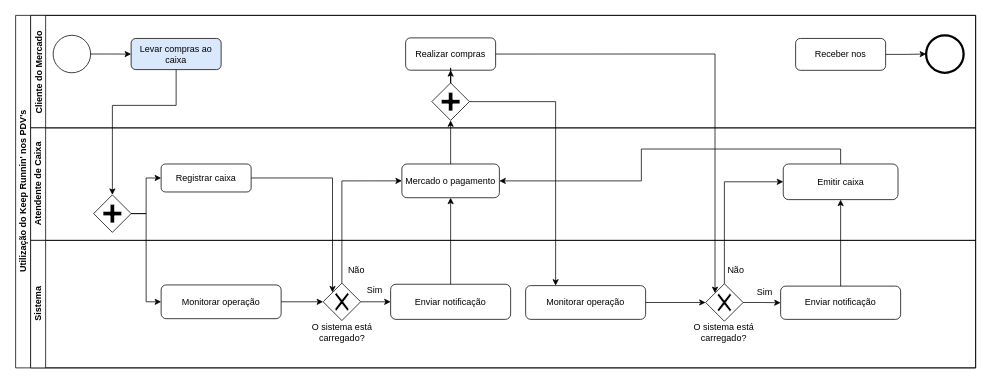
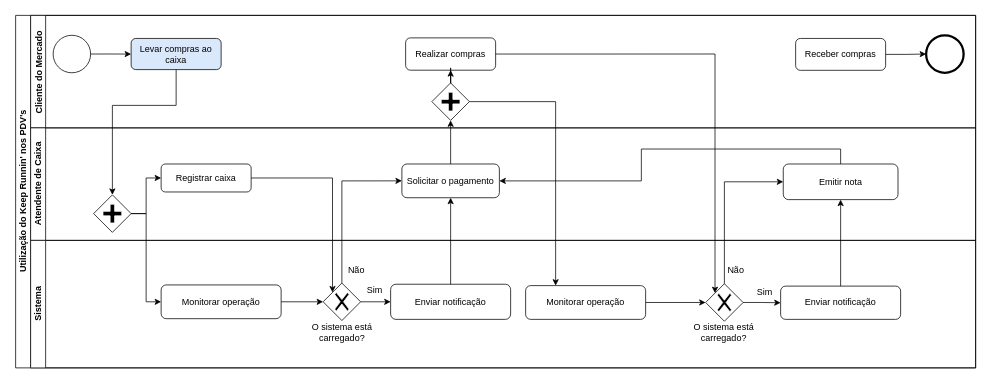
(840, 54) -> (840, 54)
(450, 181) -> (450, 181)
(841, 182) -> (841, 182)
